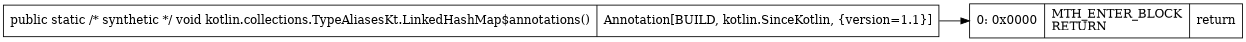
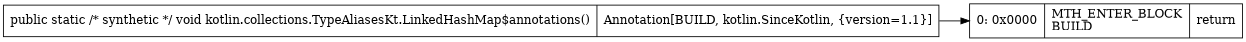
(1079, 27) -> (1072, 27)
